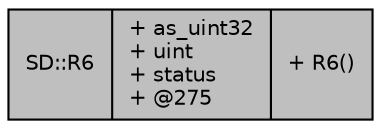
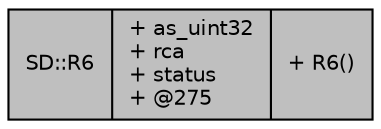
(162, 52) -> (158, 52)
